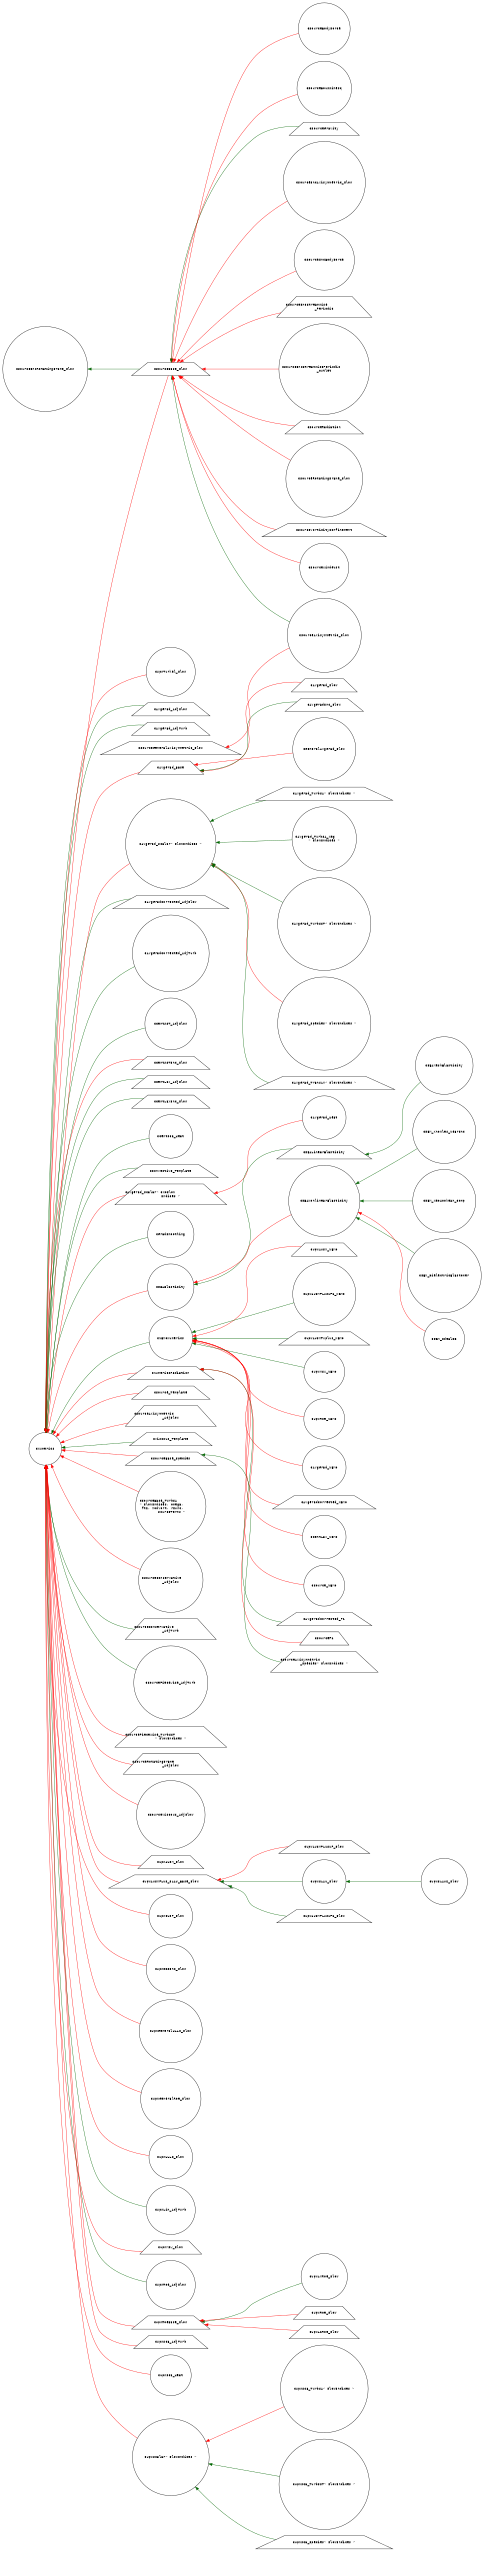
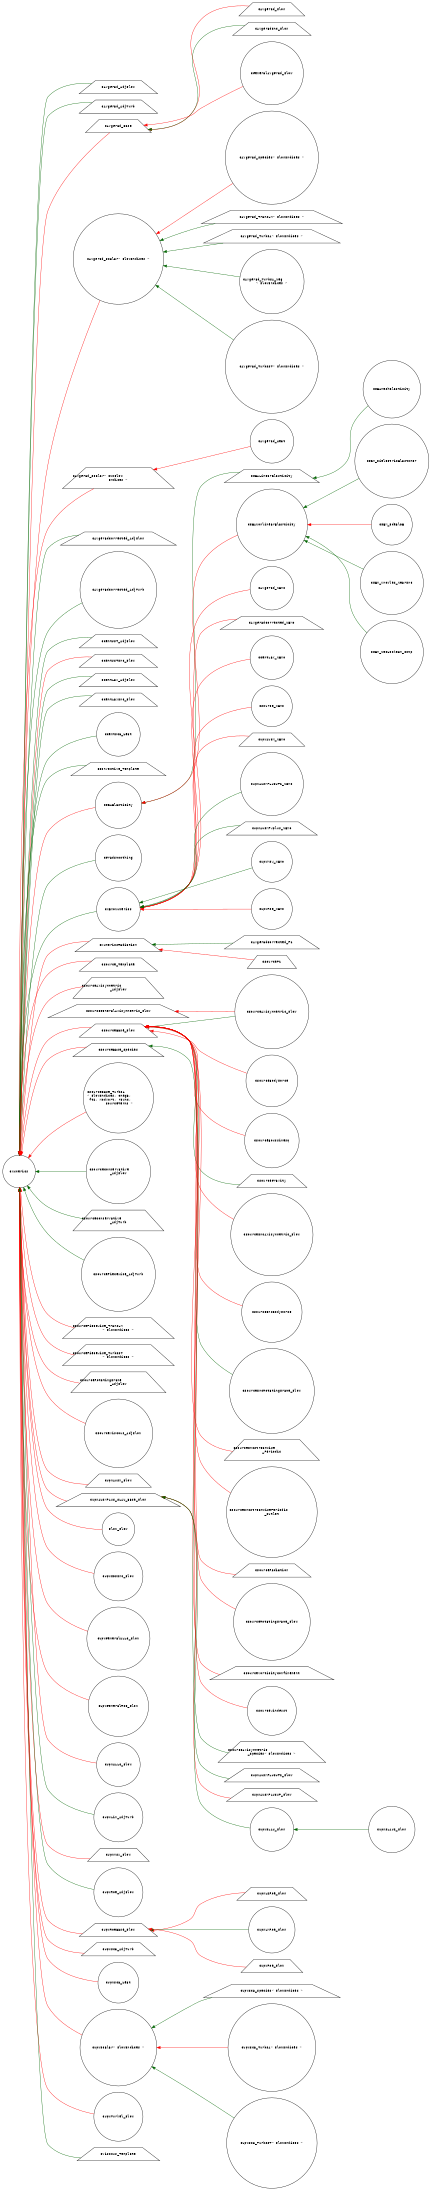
(115, 369) -> (197, 1192)
(171, 1024) -> (118, 641)
none -> (118, 1328)
(86, 1528) -> (63, 1172)
(171, 1916) -> (118, 1529)
